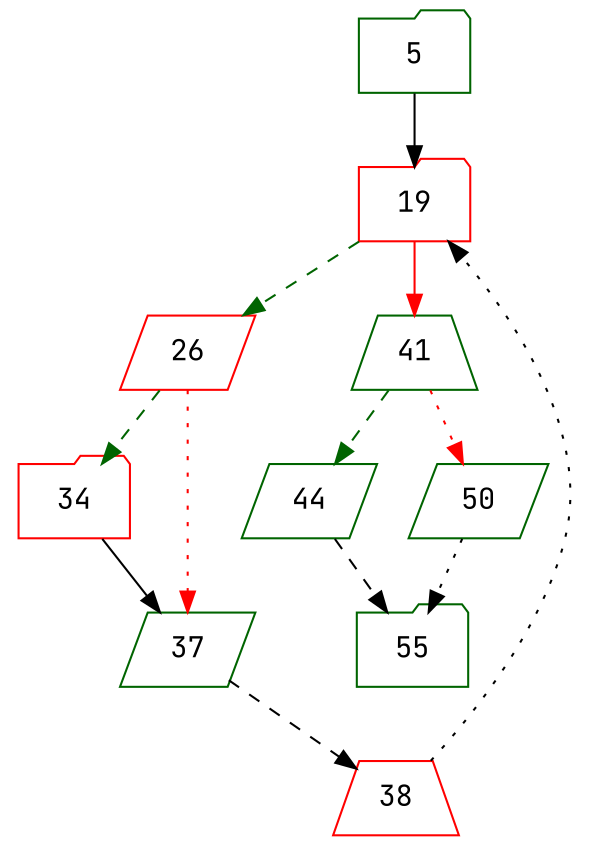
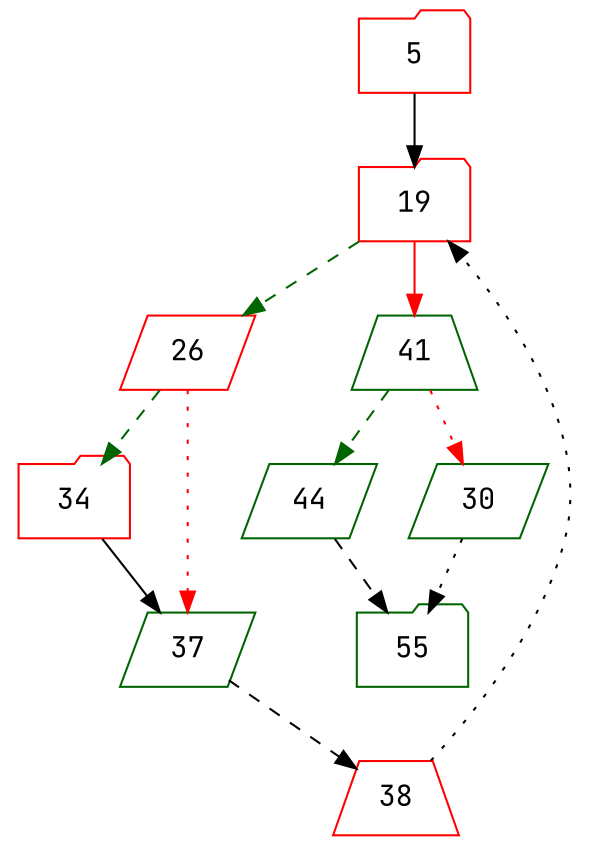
(415, 56) -> (415, 56)
(478, 501) -> (478, 501)
